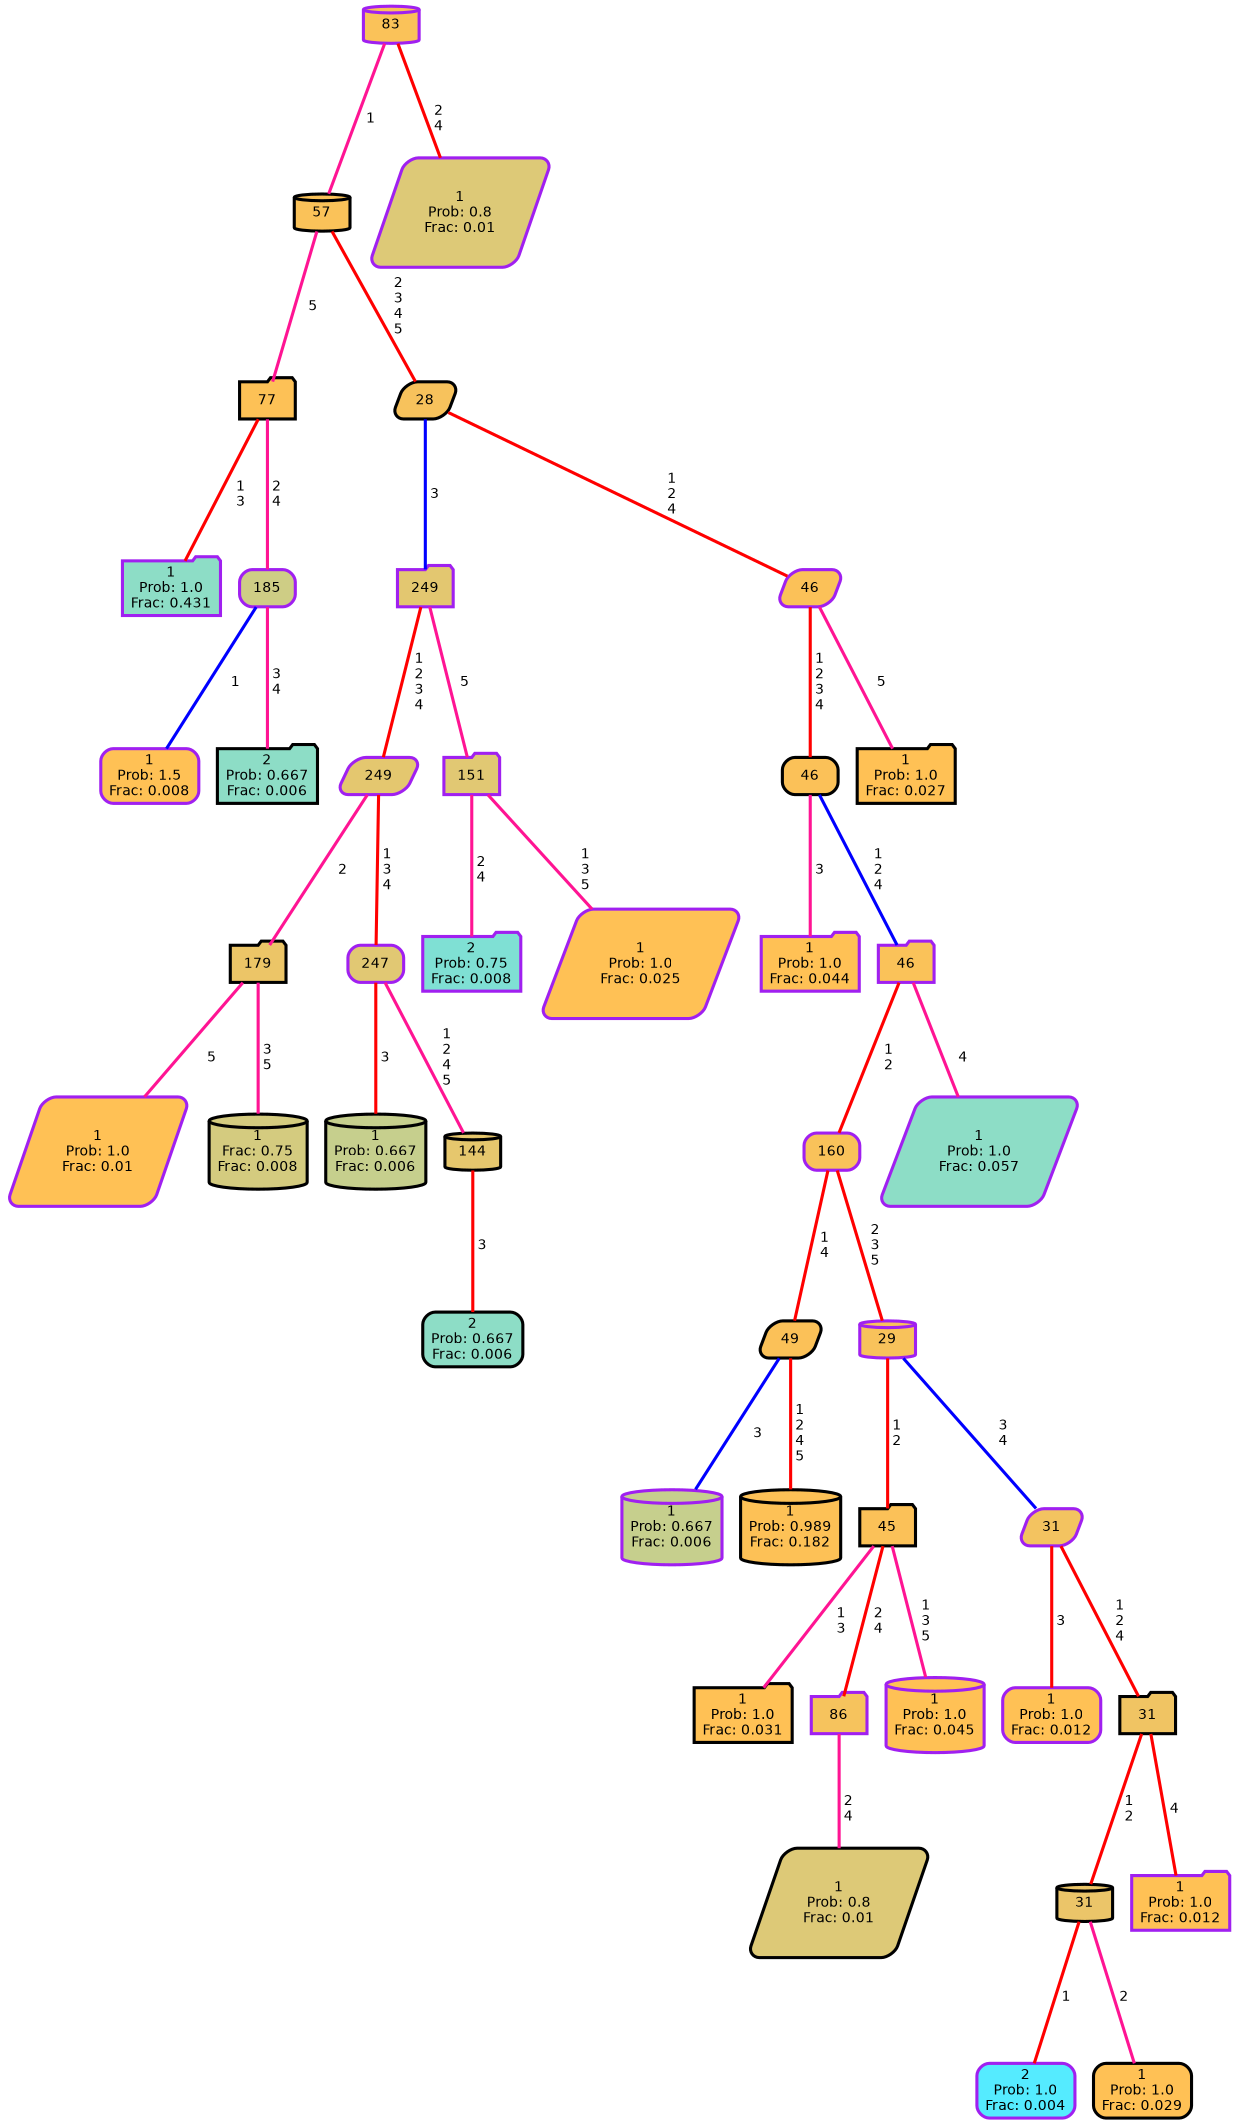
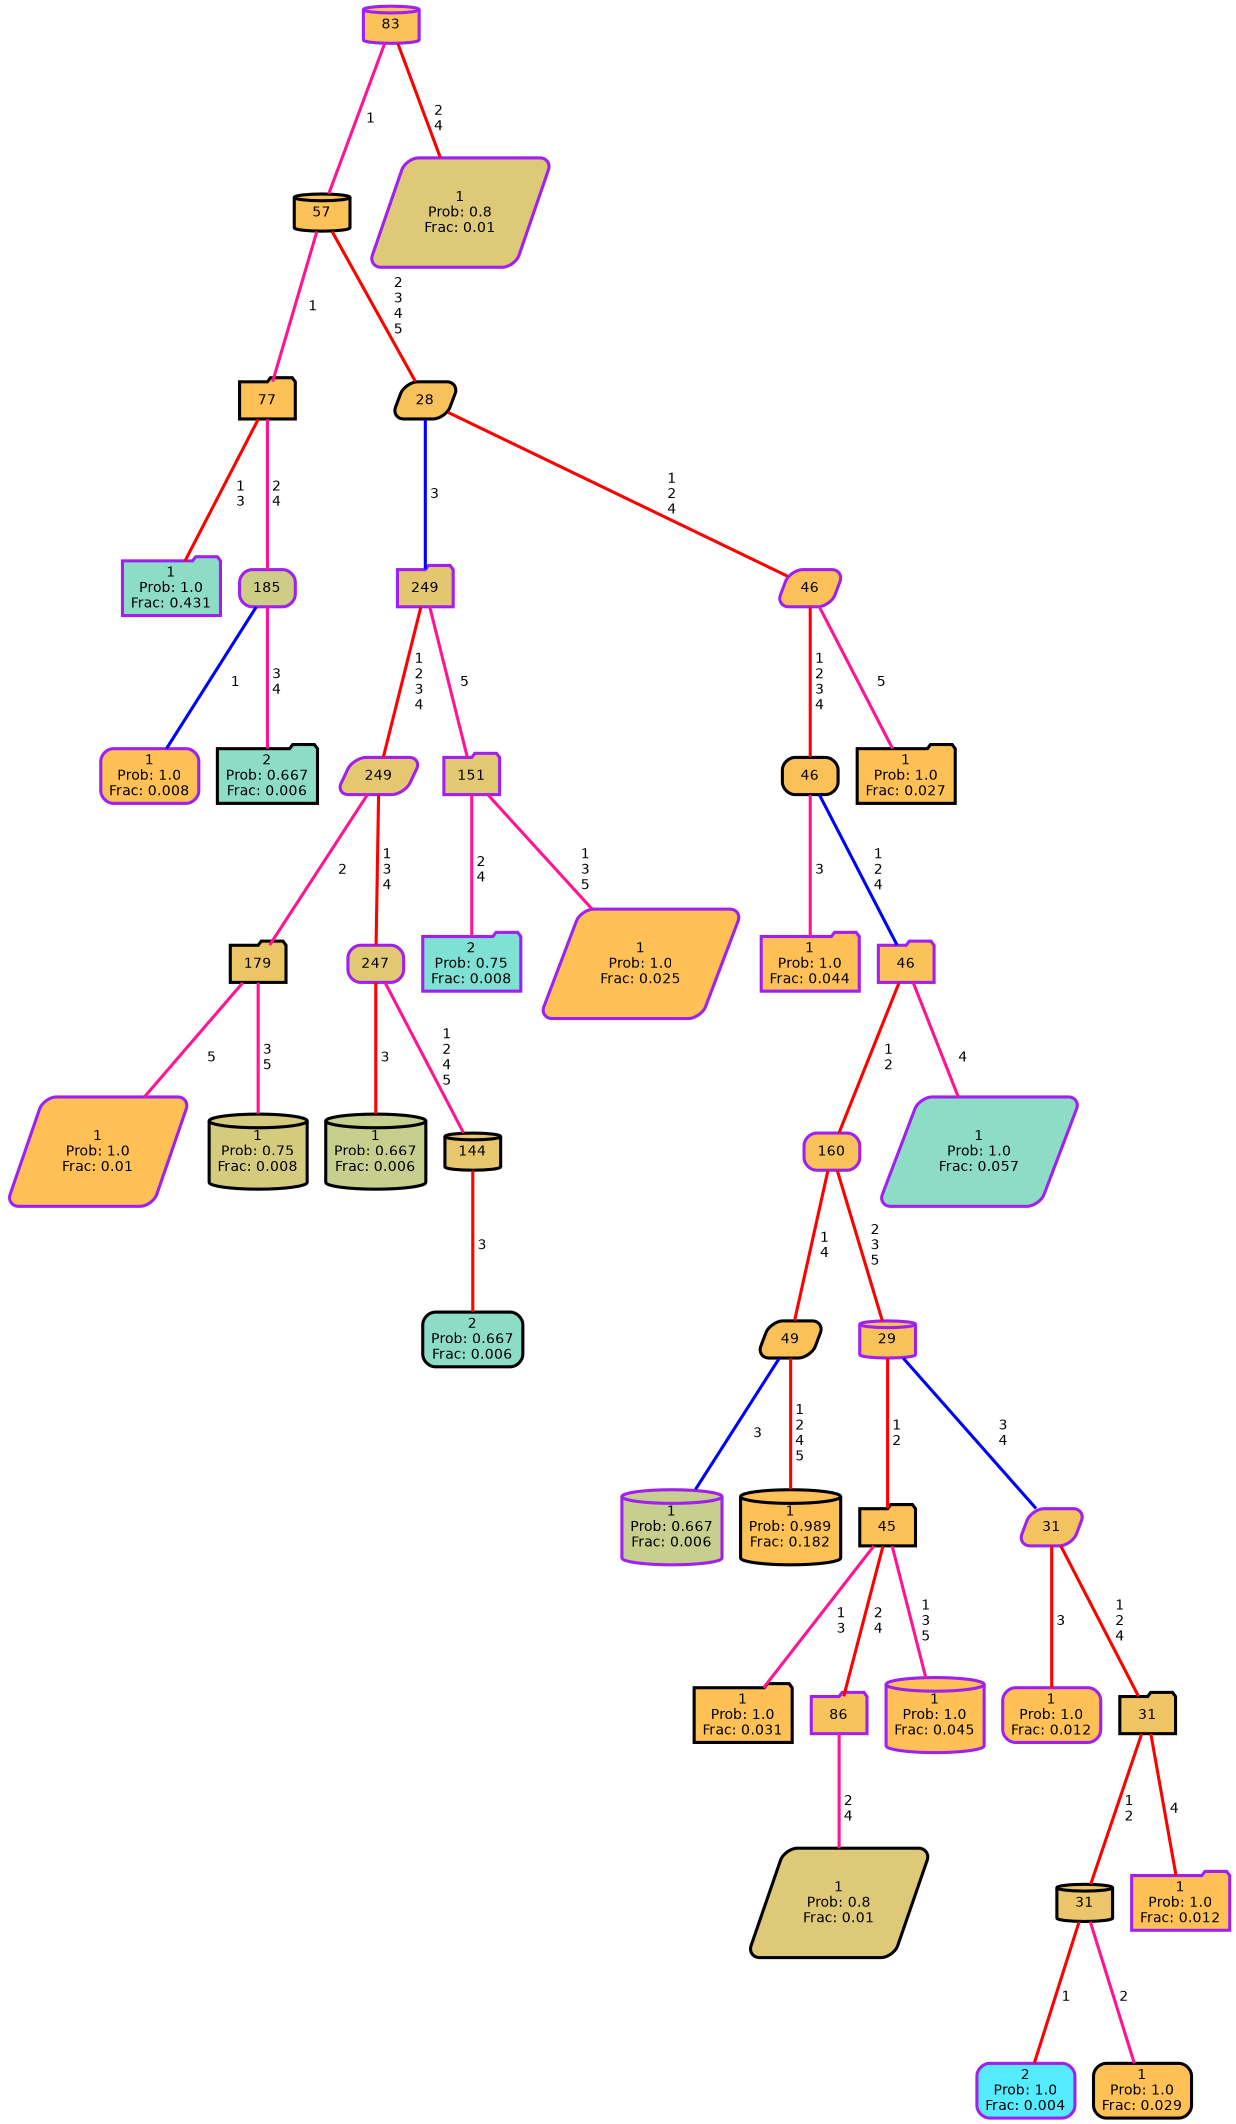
(311, 306) -> (311, 306)
(150, 776) -> (150, 776)
(258, 1152) -> (258, 1152)
